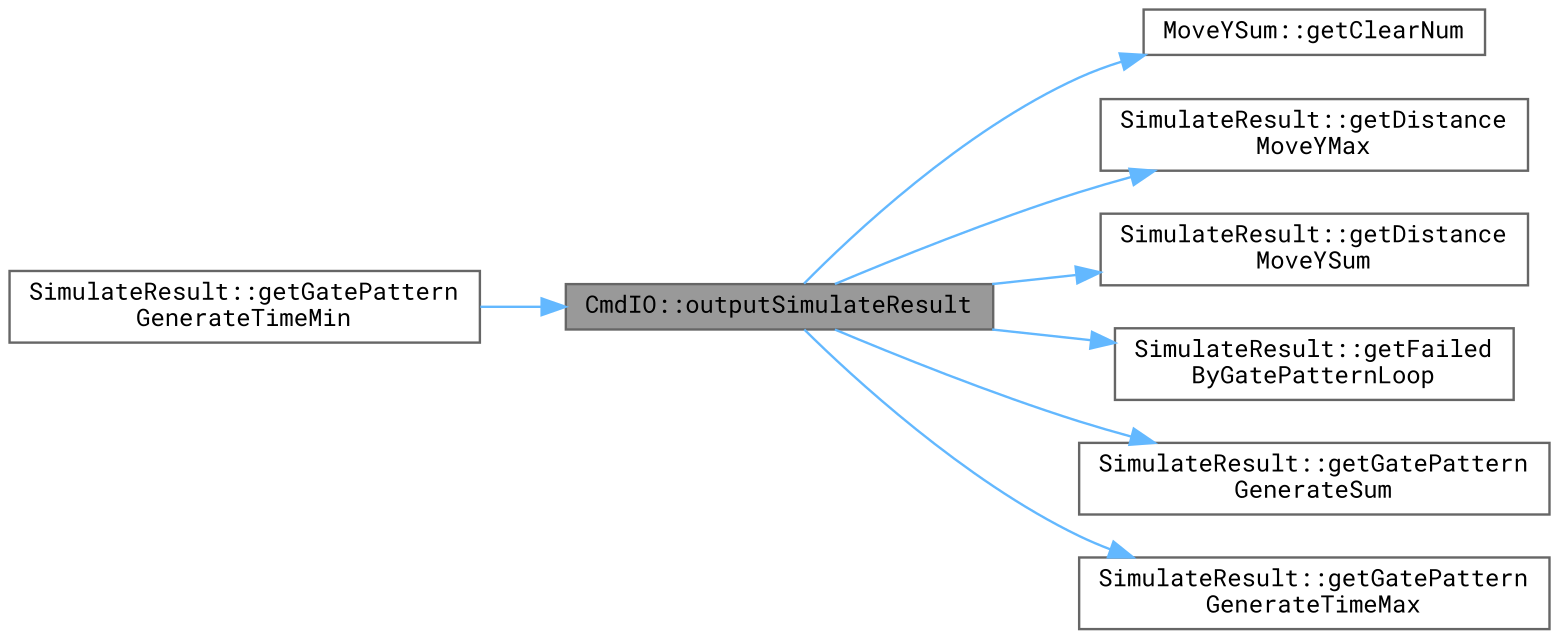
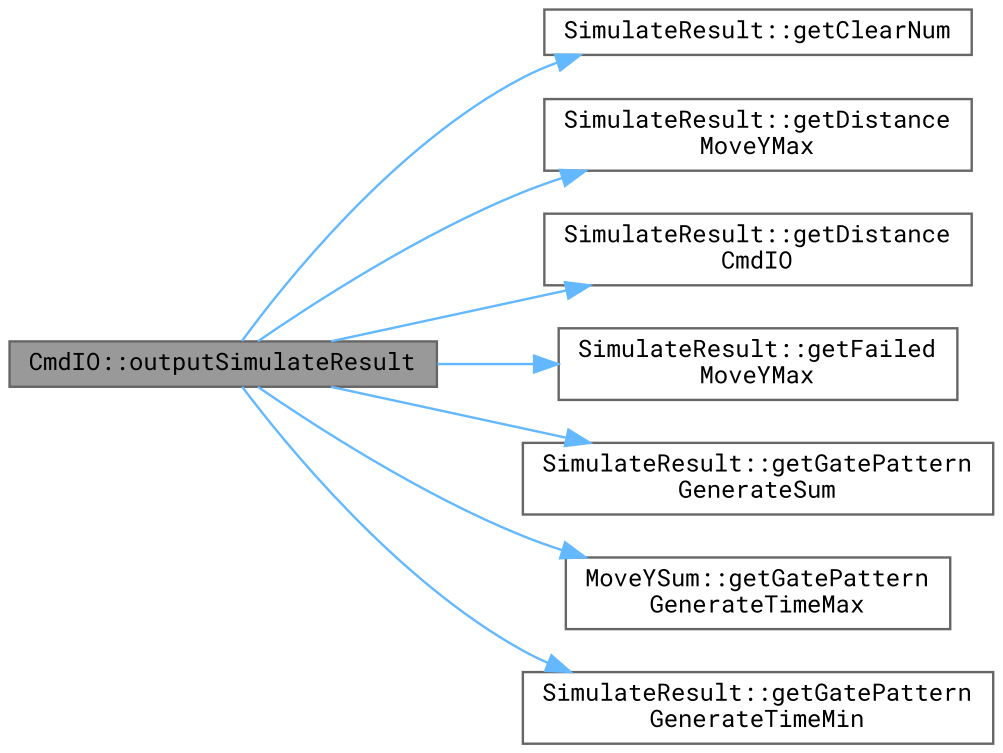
(1314, 32) -> (758, 32)
(1314, 249) -> (758, 249)
(511, 307) -> (380, 542)
(1314, 364) -> (758, 364)
(1314, 593) -> (758, 593)
